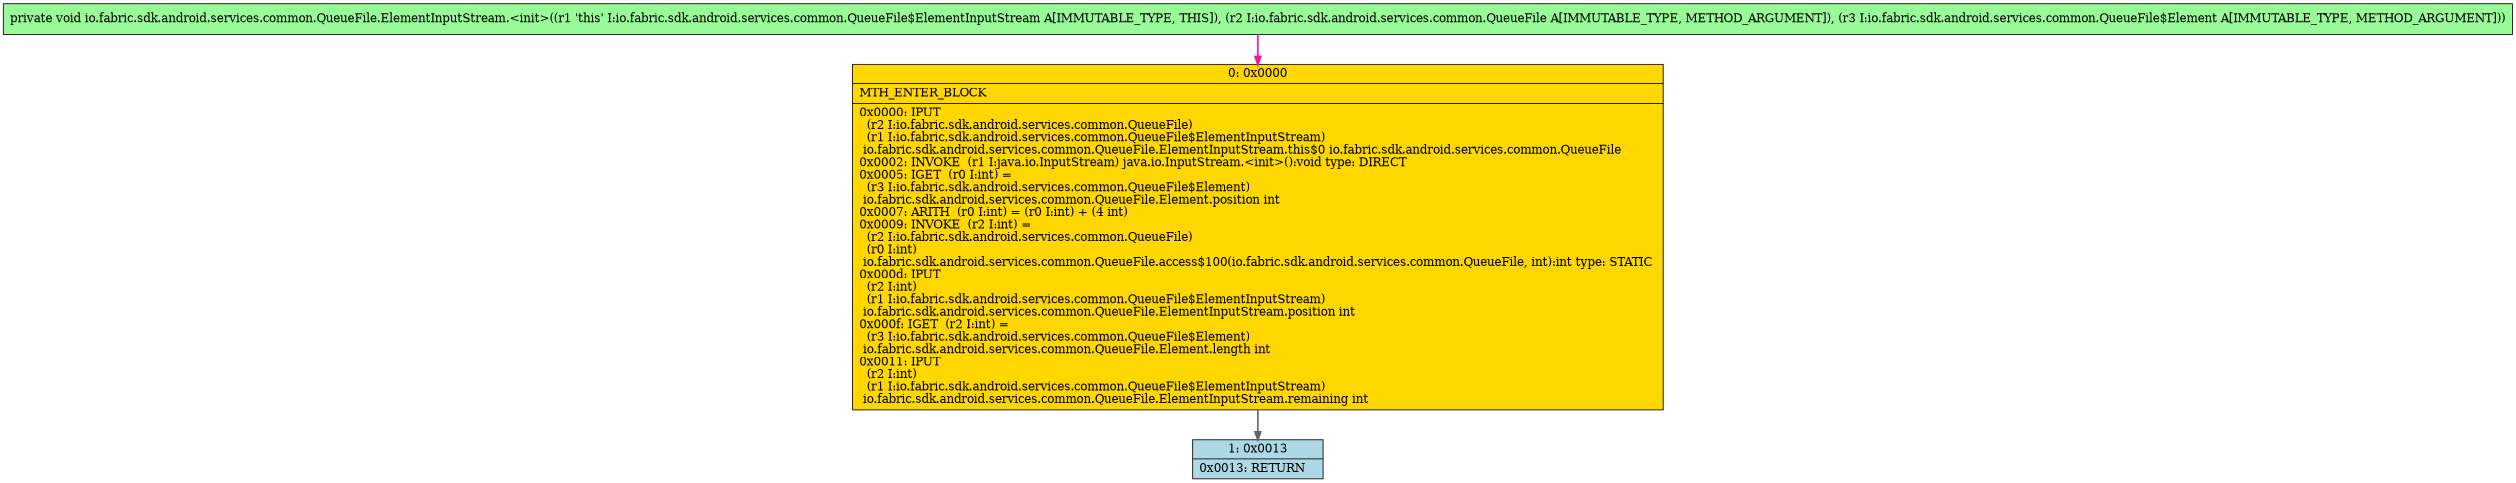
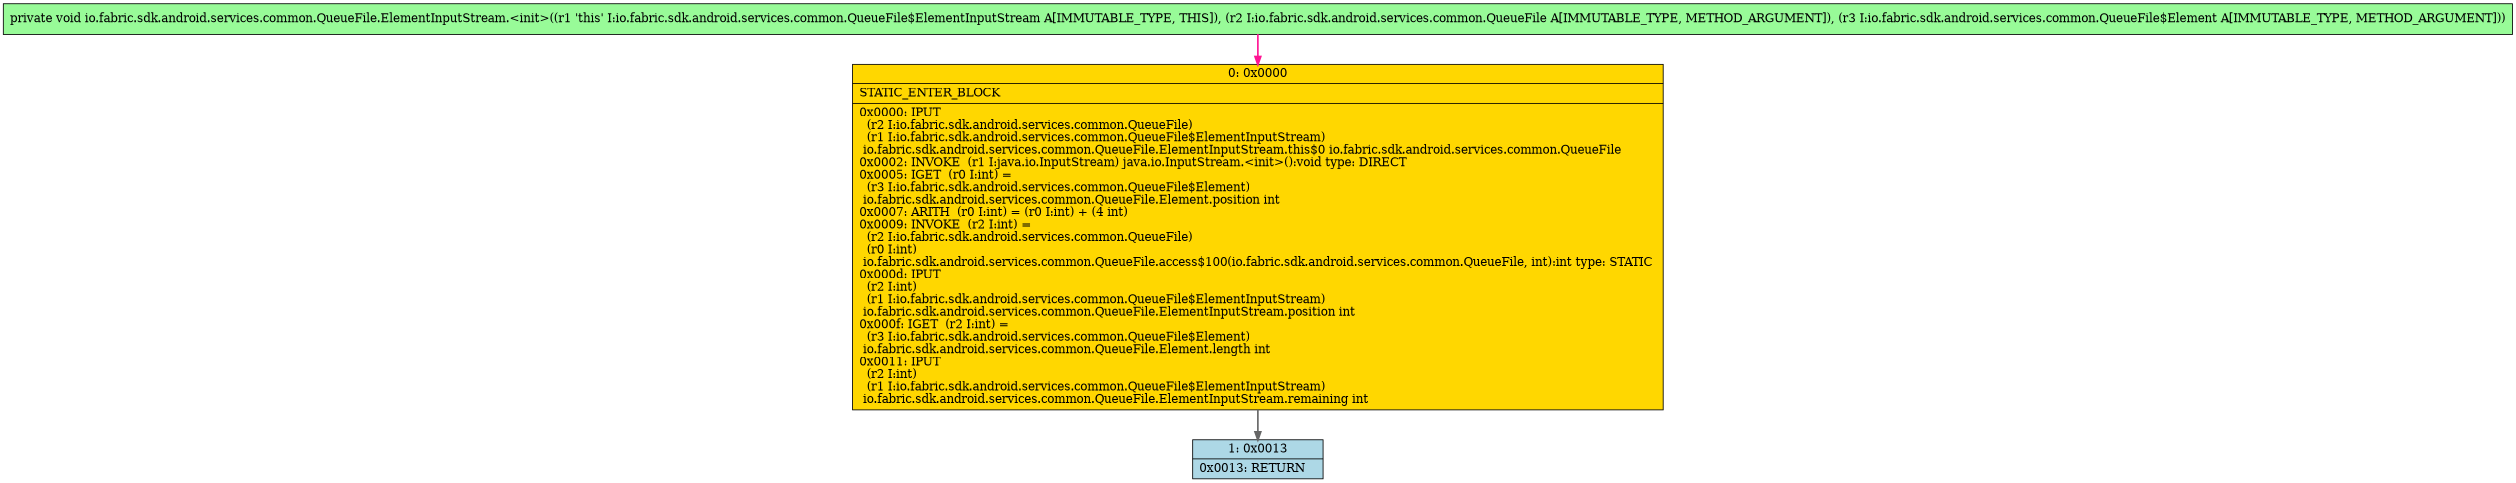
(923, 93) -> (930, 93)
